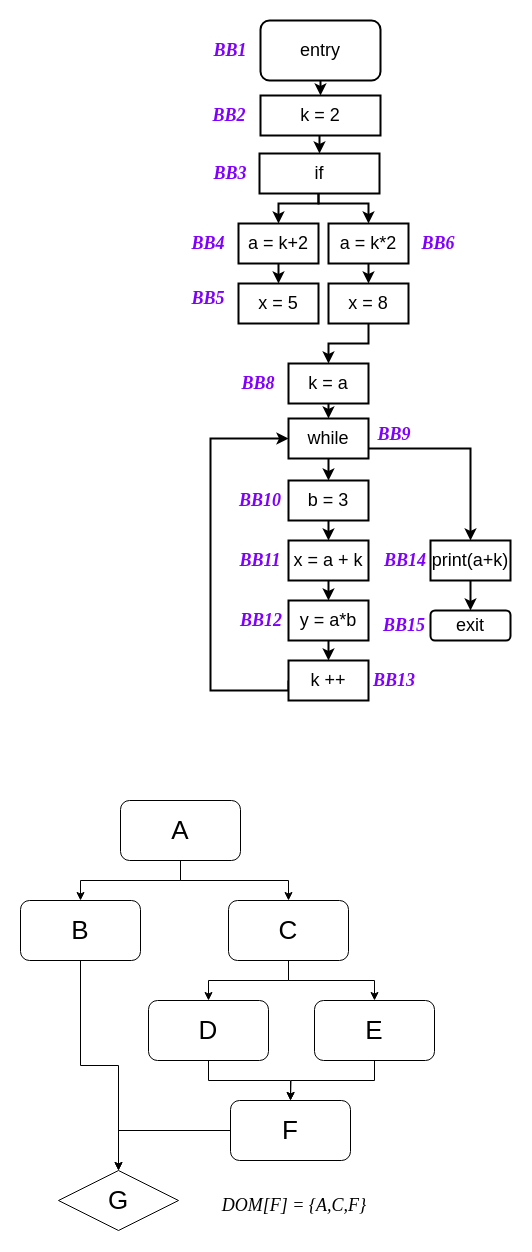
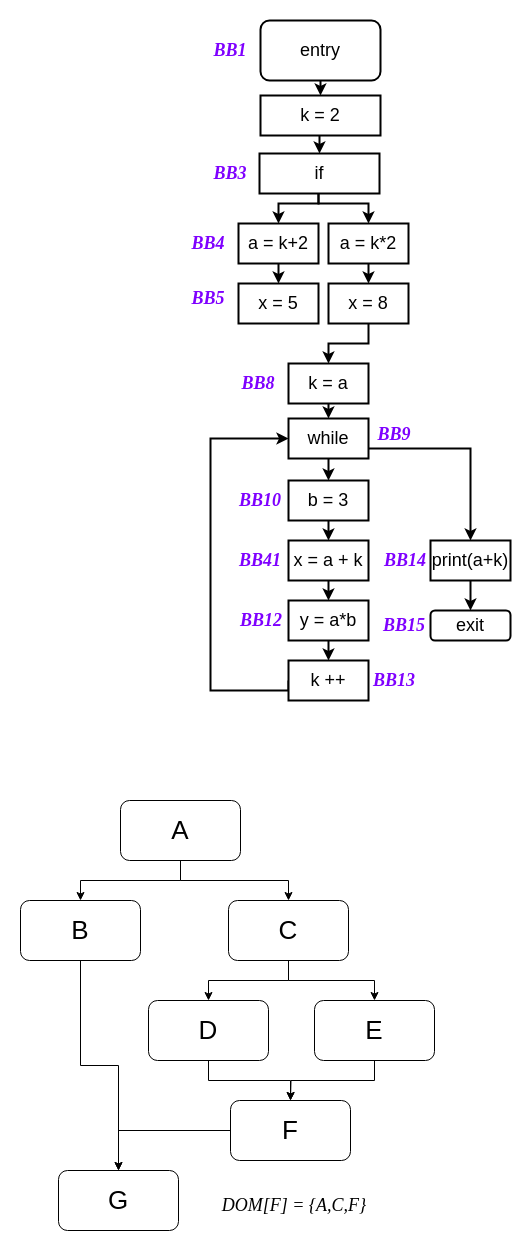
(230, 116) -> none
(439, 244) -> none
(261, 561) -> (261, 561)
(119, 1201) -> (119, 1201)
